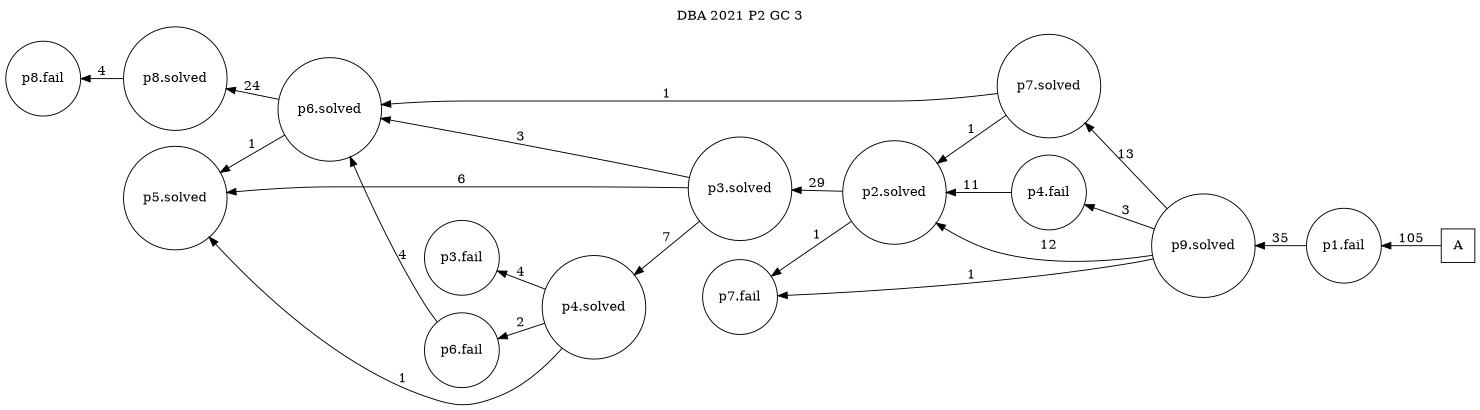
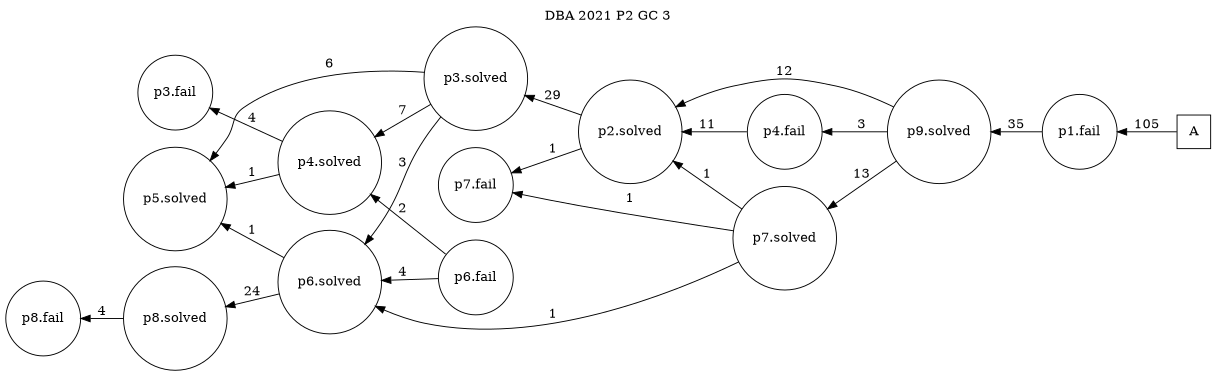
(971, 283) -> (628, 214)
(526, 329) -> (412, 227)
